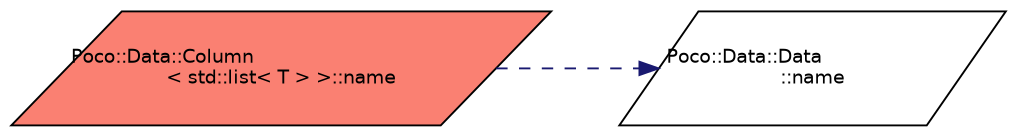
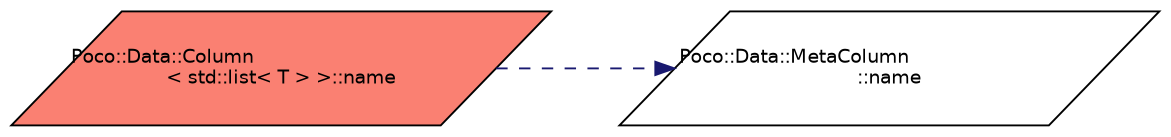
(813, 68) -> (889, 68)
